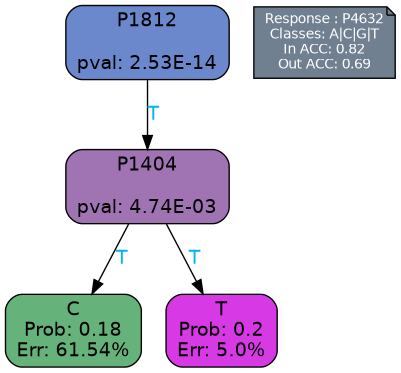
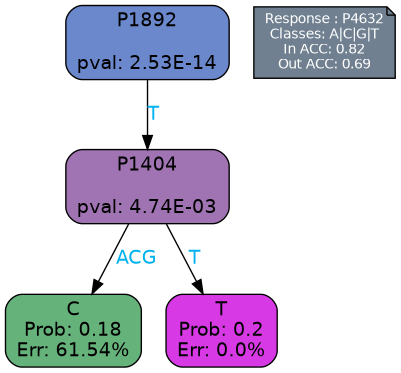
(148, 43) -> (148, 43)
(122, 259) -> (137, 259)
(222, 331) -> (222, 331)
